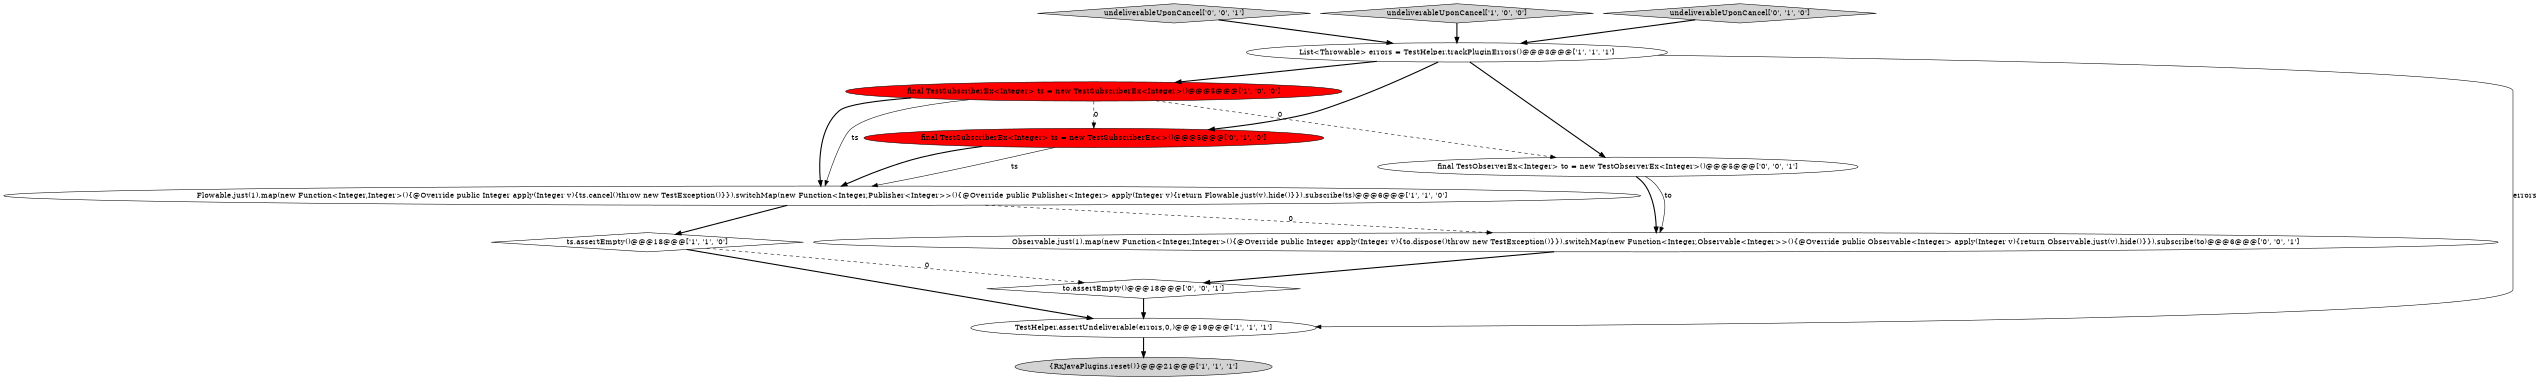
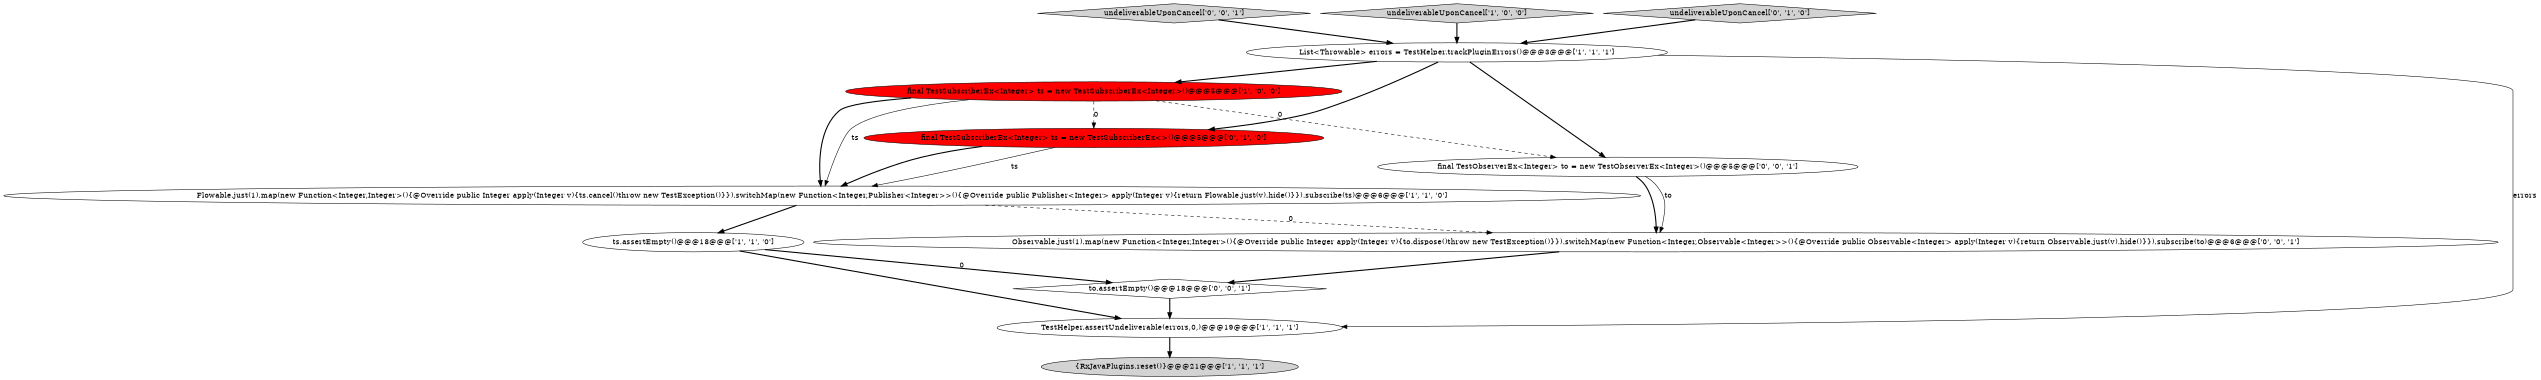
(647, 242) -> (693, 242)
(893, 265) -> (936, 266)
